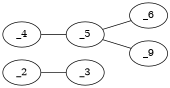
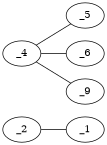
(117, 25) -> (54, 54)
(117, 44) -> (54, 73)
(85, 73) -> (85, 130)
